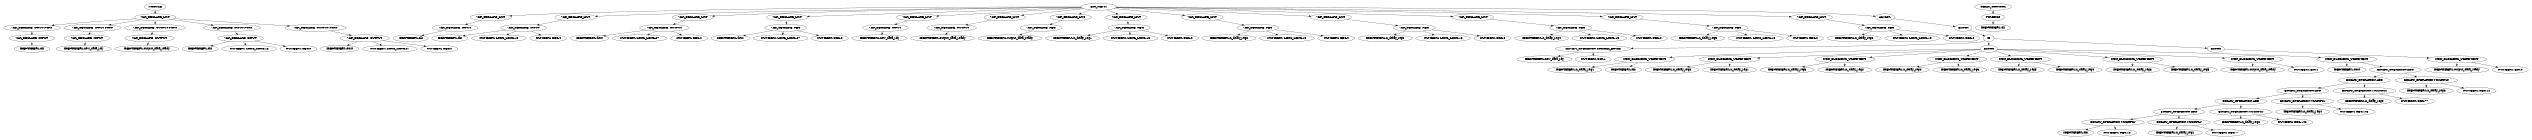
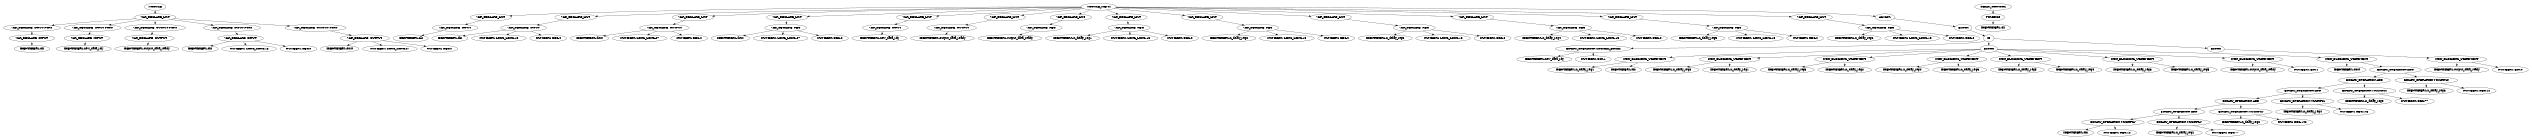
(1099, 7) -> (1099, 7)
(1593, 49) -> (1593, 49)
